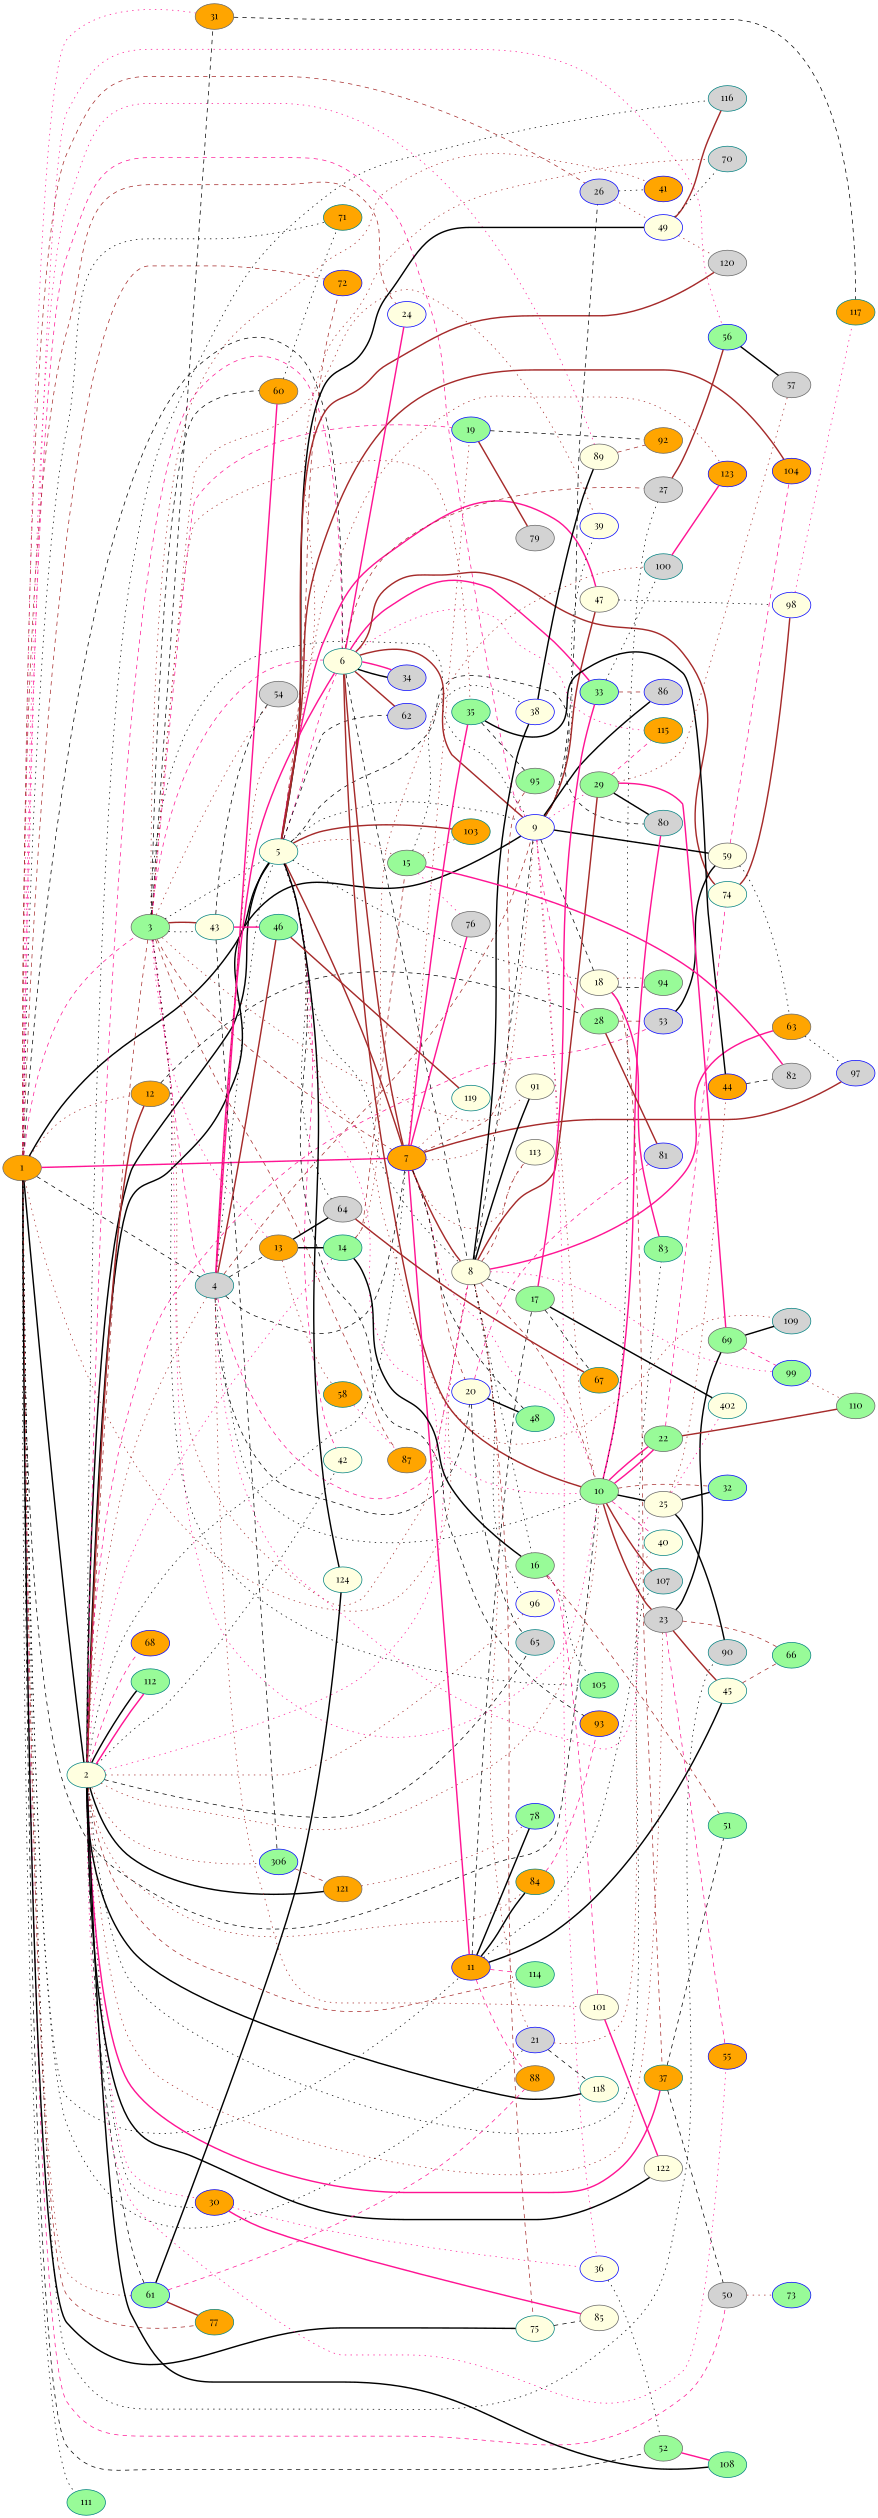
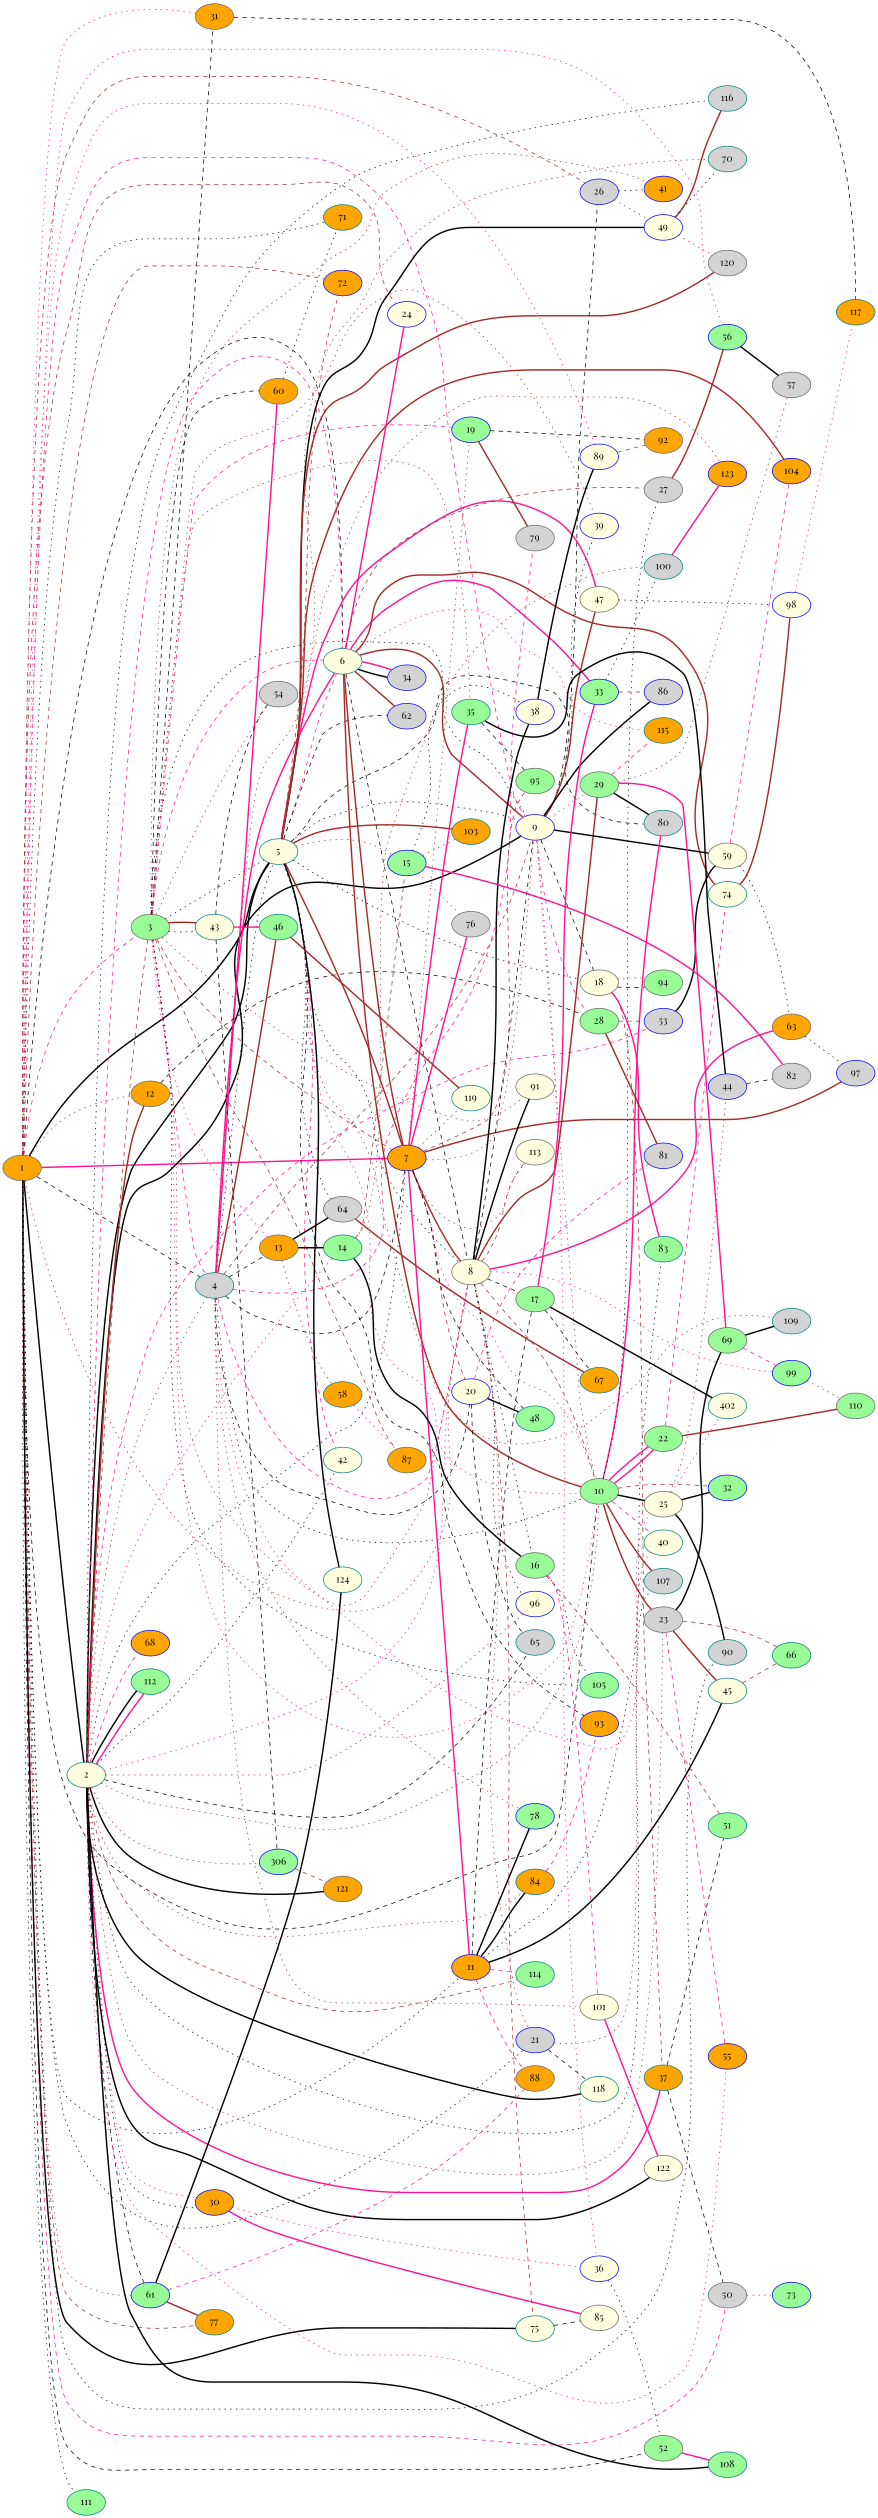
(599, 457) -> (599, 457)
(407, 863) -> (407, 863)
none -> (473, 988)
(727, 1087) -> (727, 1087)
(446, 1865) -> (280, 1606)
